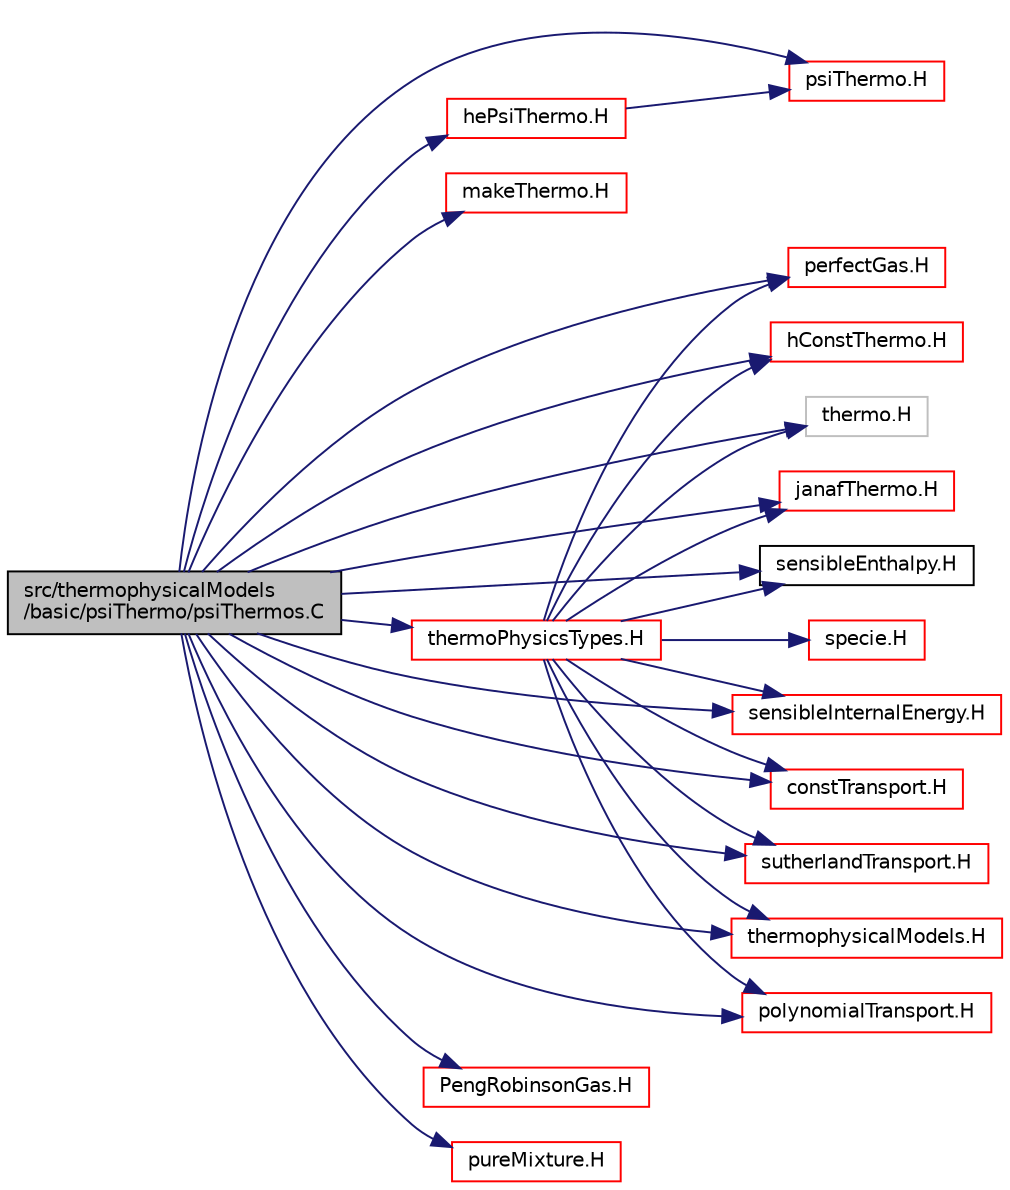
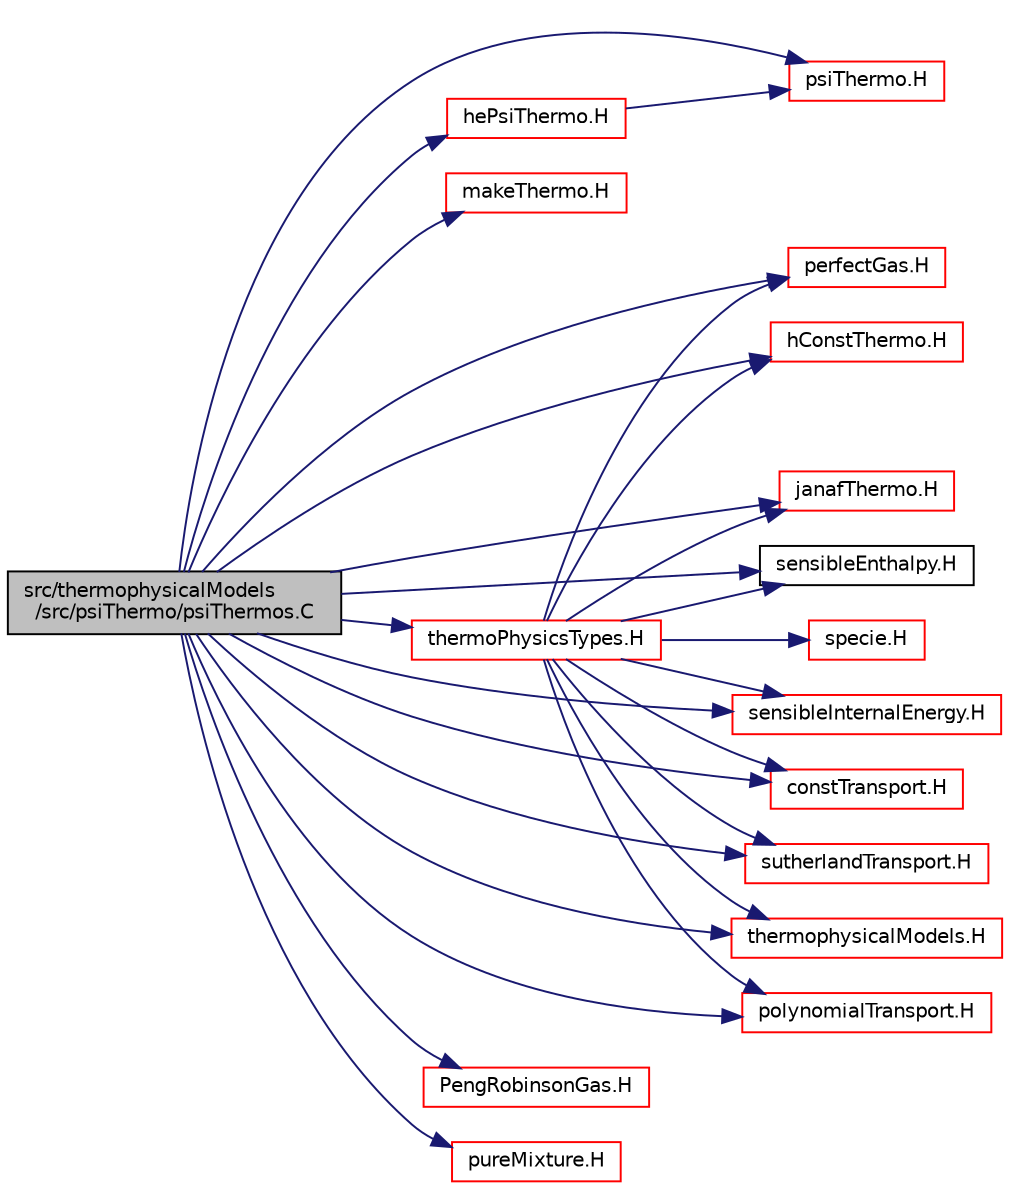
(867, 417) -> none
(175, 603) -> (175, 603)
